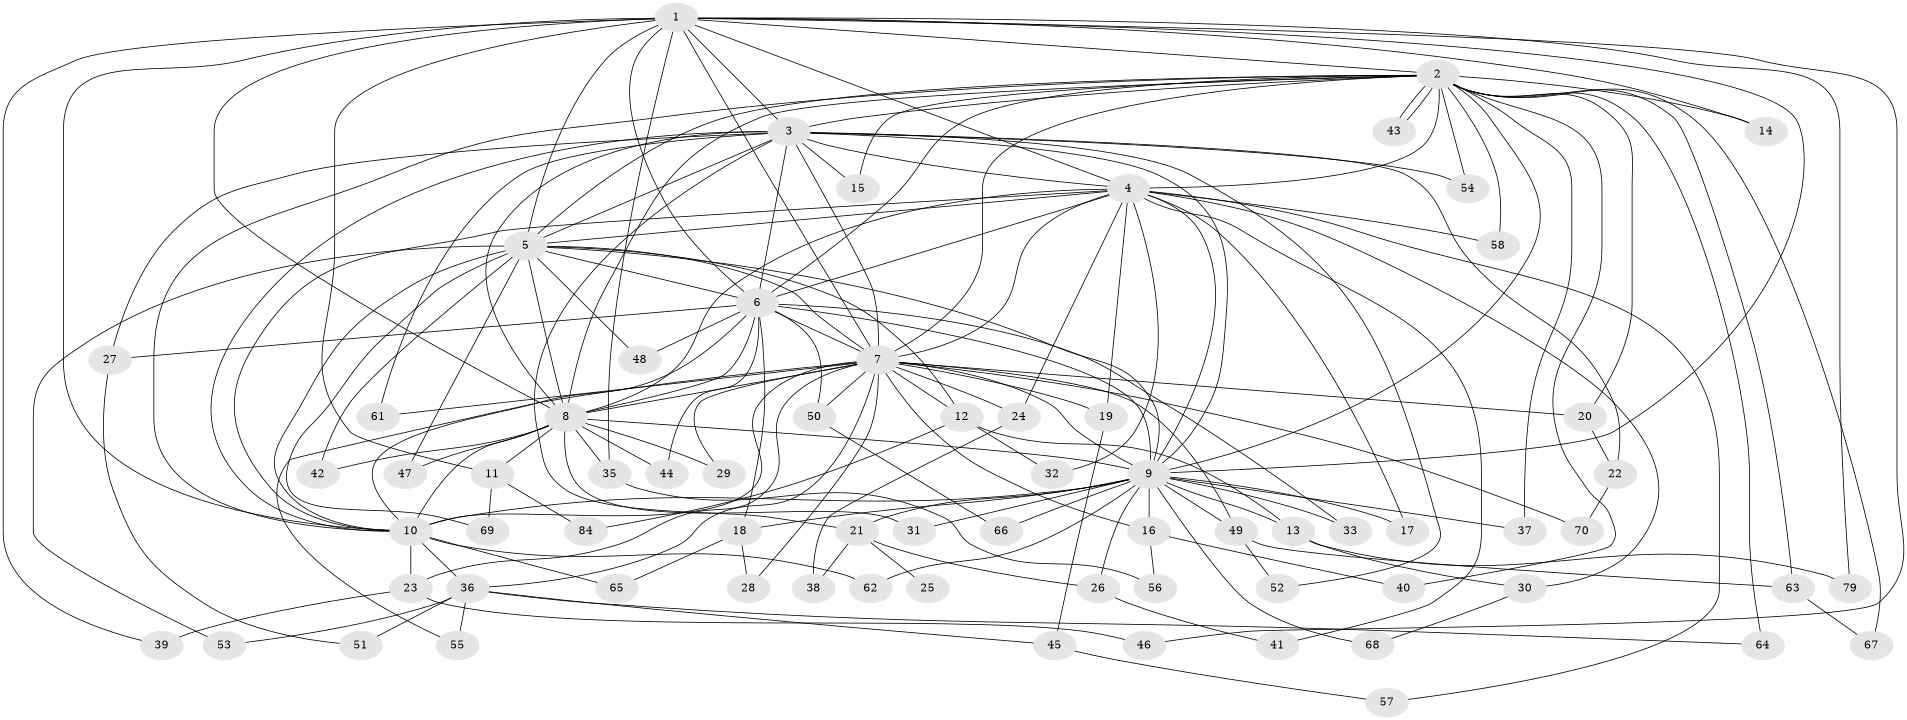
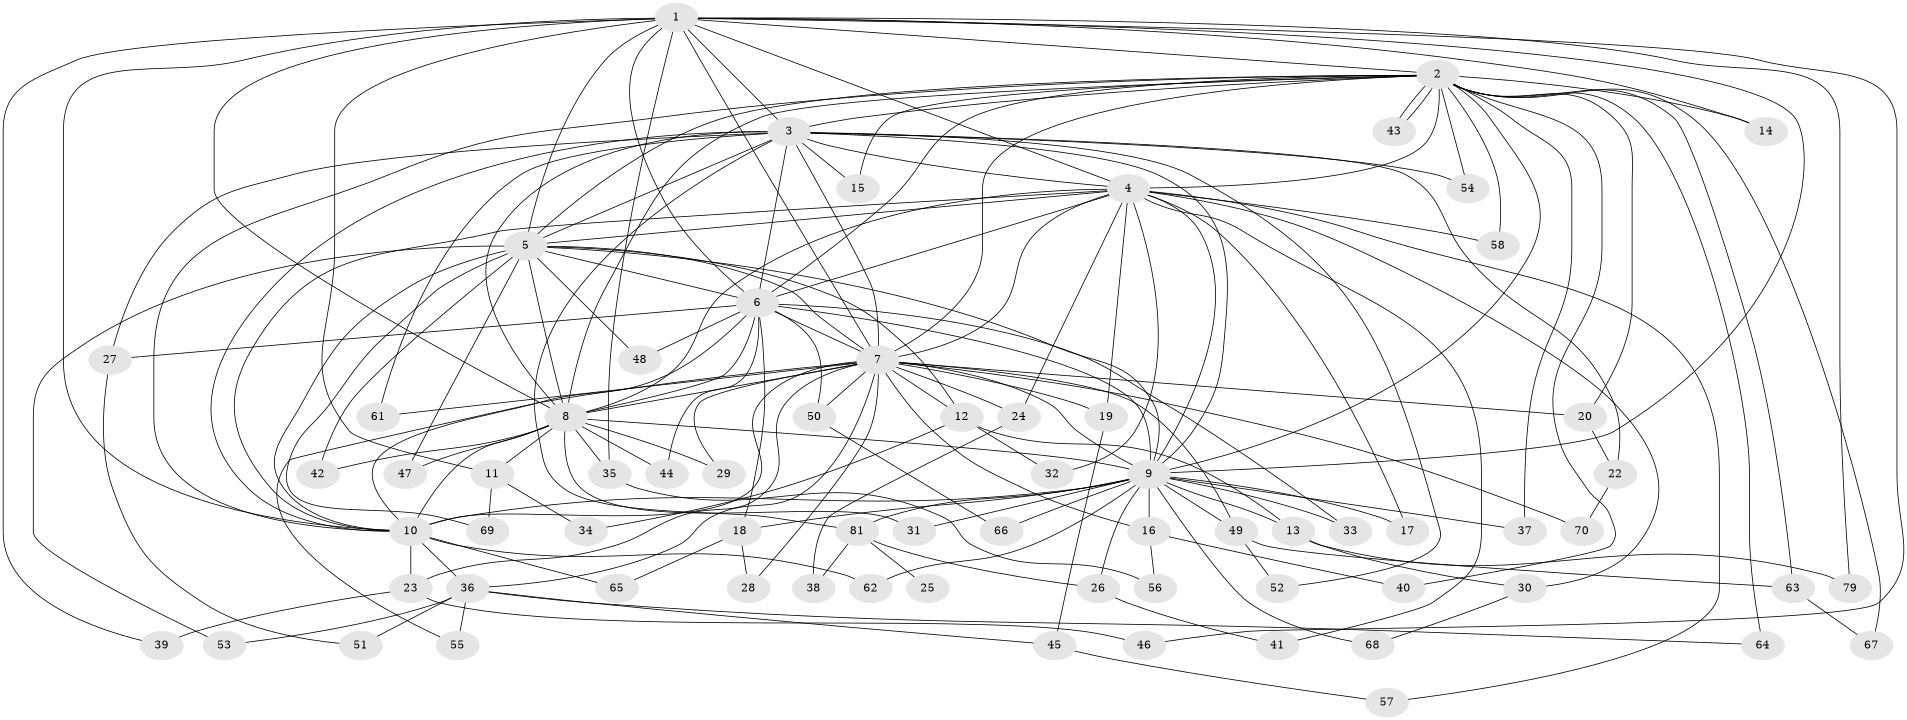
(586, 531) -> (586, 531)
(857, 531) -> (857, 531)
